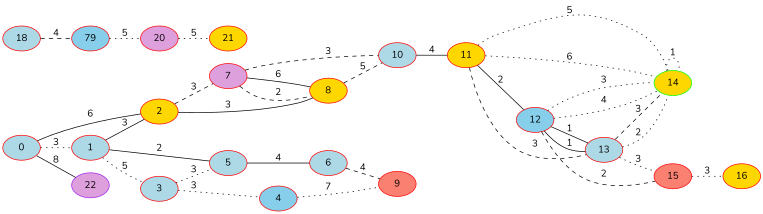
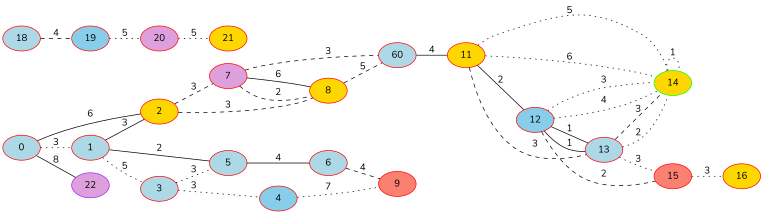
(90, 38) -> (90, 38)
(397, 55) -> (397, 55)
(246, 111) -> (246, 111)
